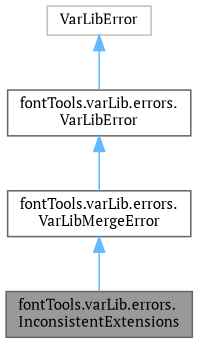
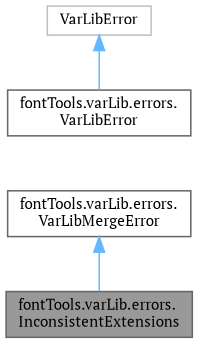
(99, 171) -> none
